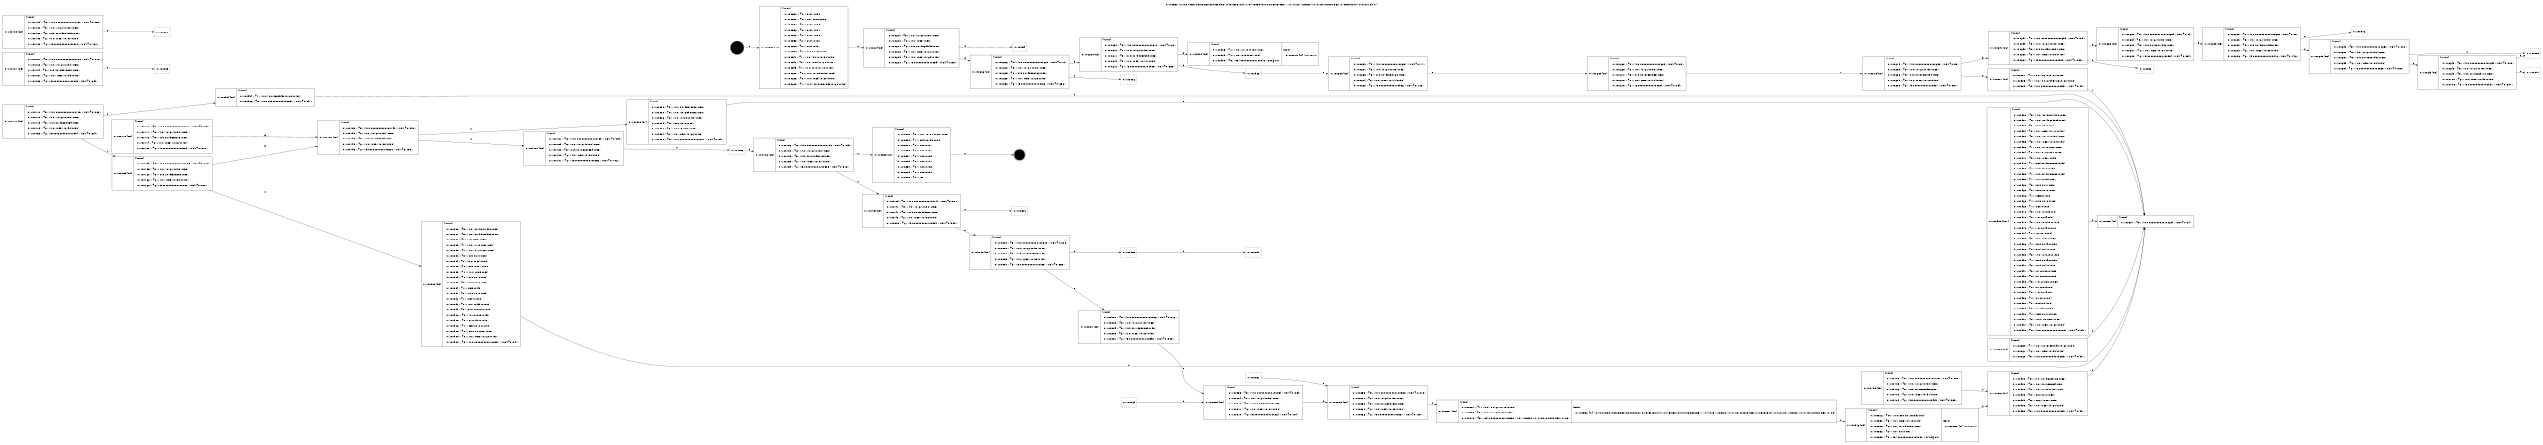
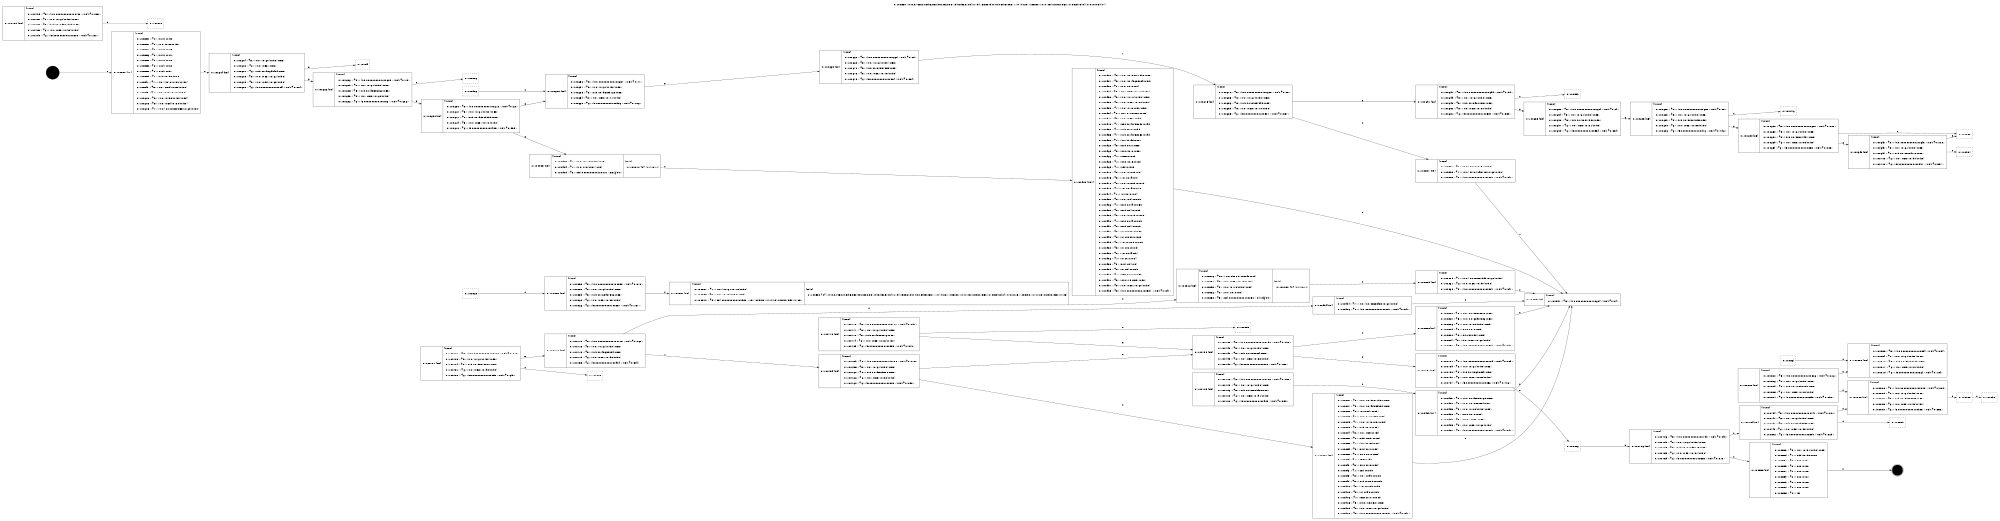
(1211, 70) -> (532, 104)
none -> (865, 174)
(1073, 289) -> (1842, 391)
none -> (1243, 327)
none -> (532, 357)
(1314, 402) -> none
(1982, 407) -> (1362, 284)
